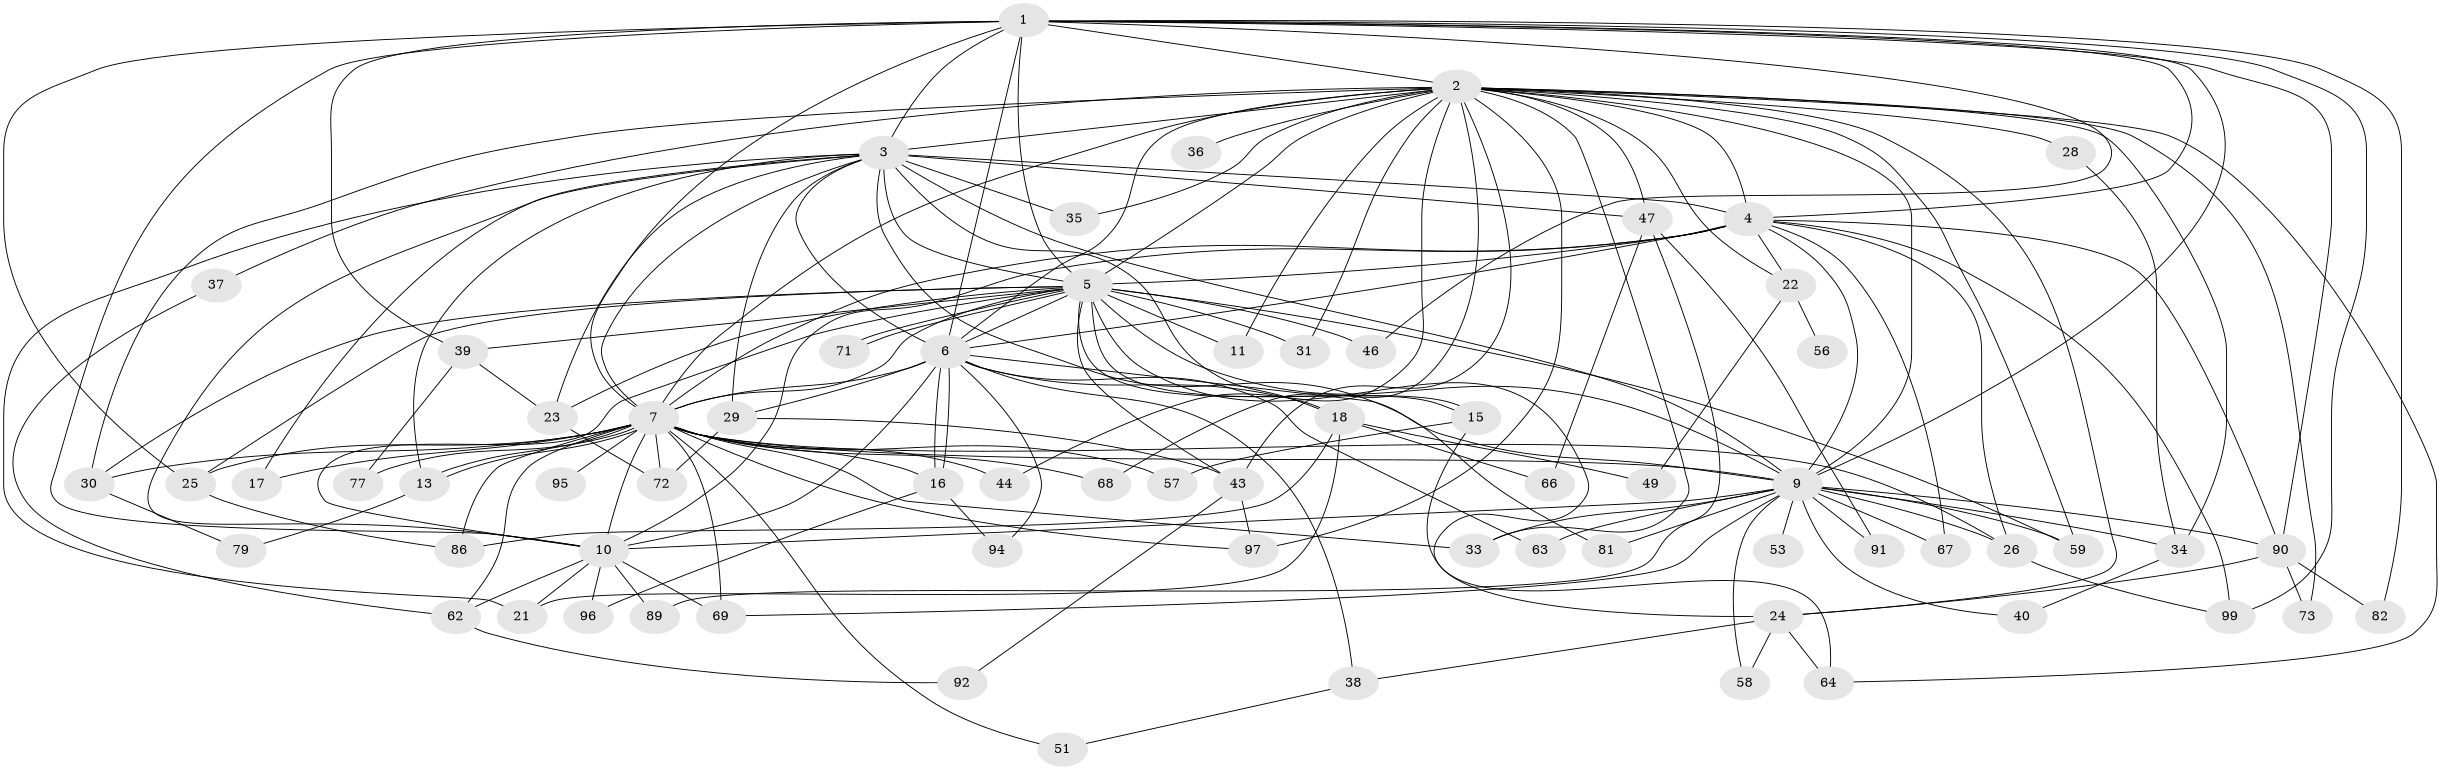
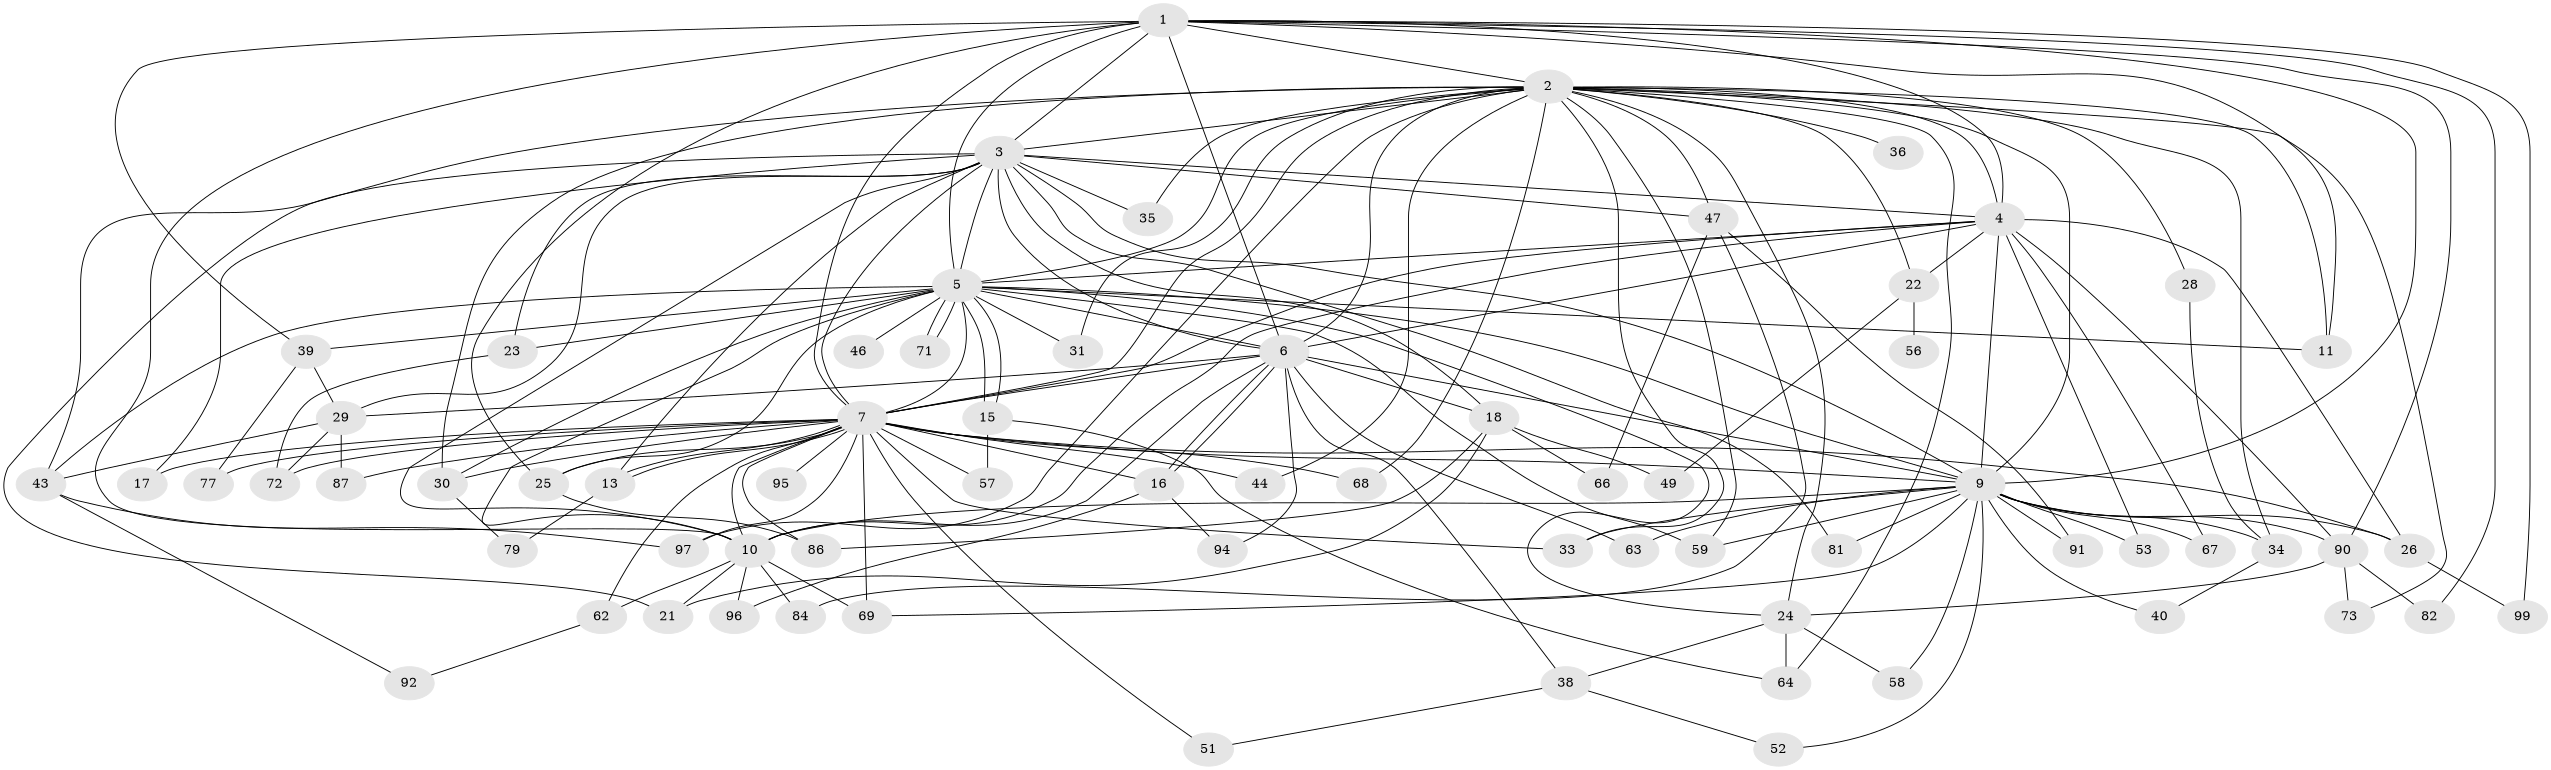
(1977, 94) -> (1850, 65)
(216, 285) -> none
(2079, 344) -> (2072, 385)
(508, 385) -> (324, 385)
none -> (341, 484)
(655, 617) -> (801, 617)
none -> (1779, 750)
